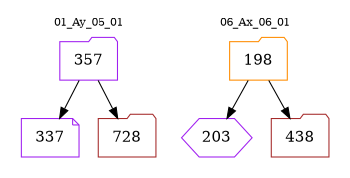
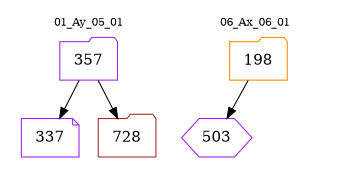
(217, 138) -> (217, 138)
(300, 138) -> none
